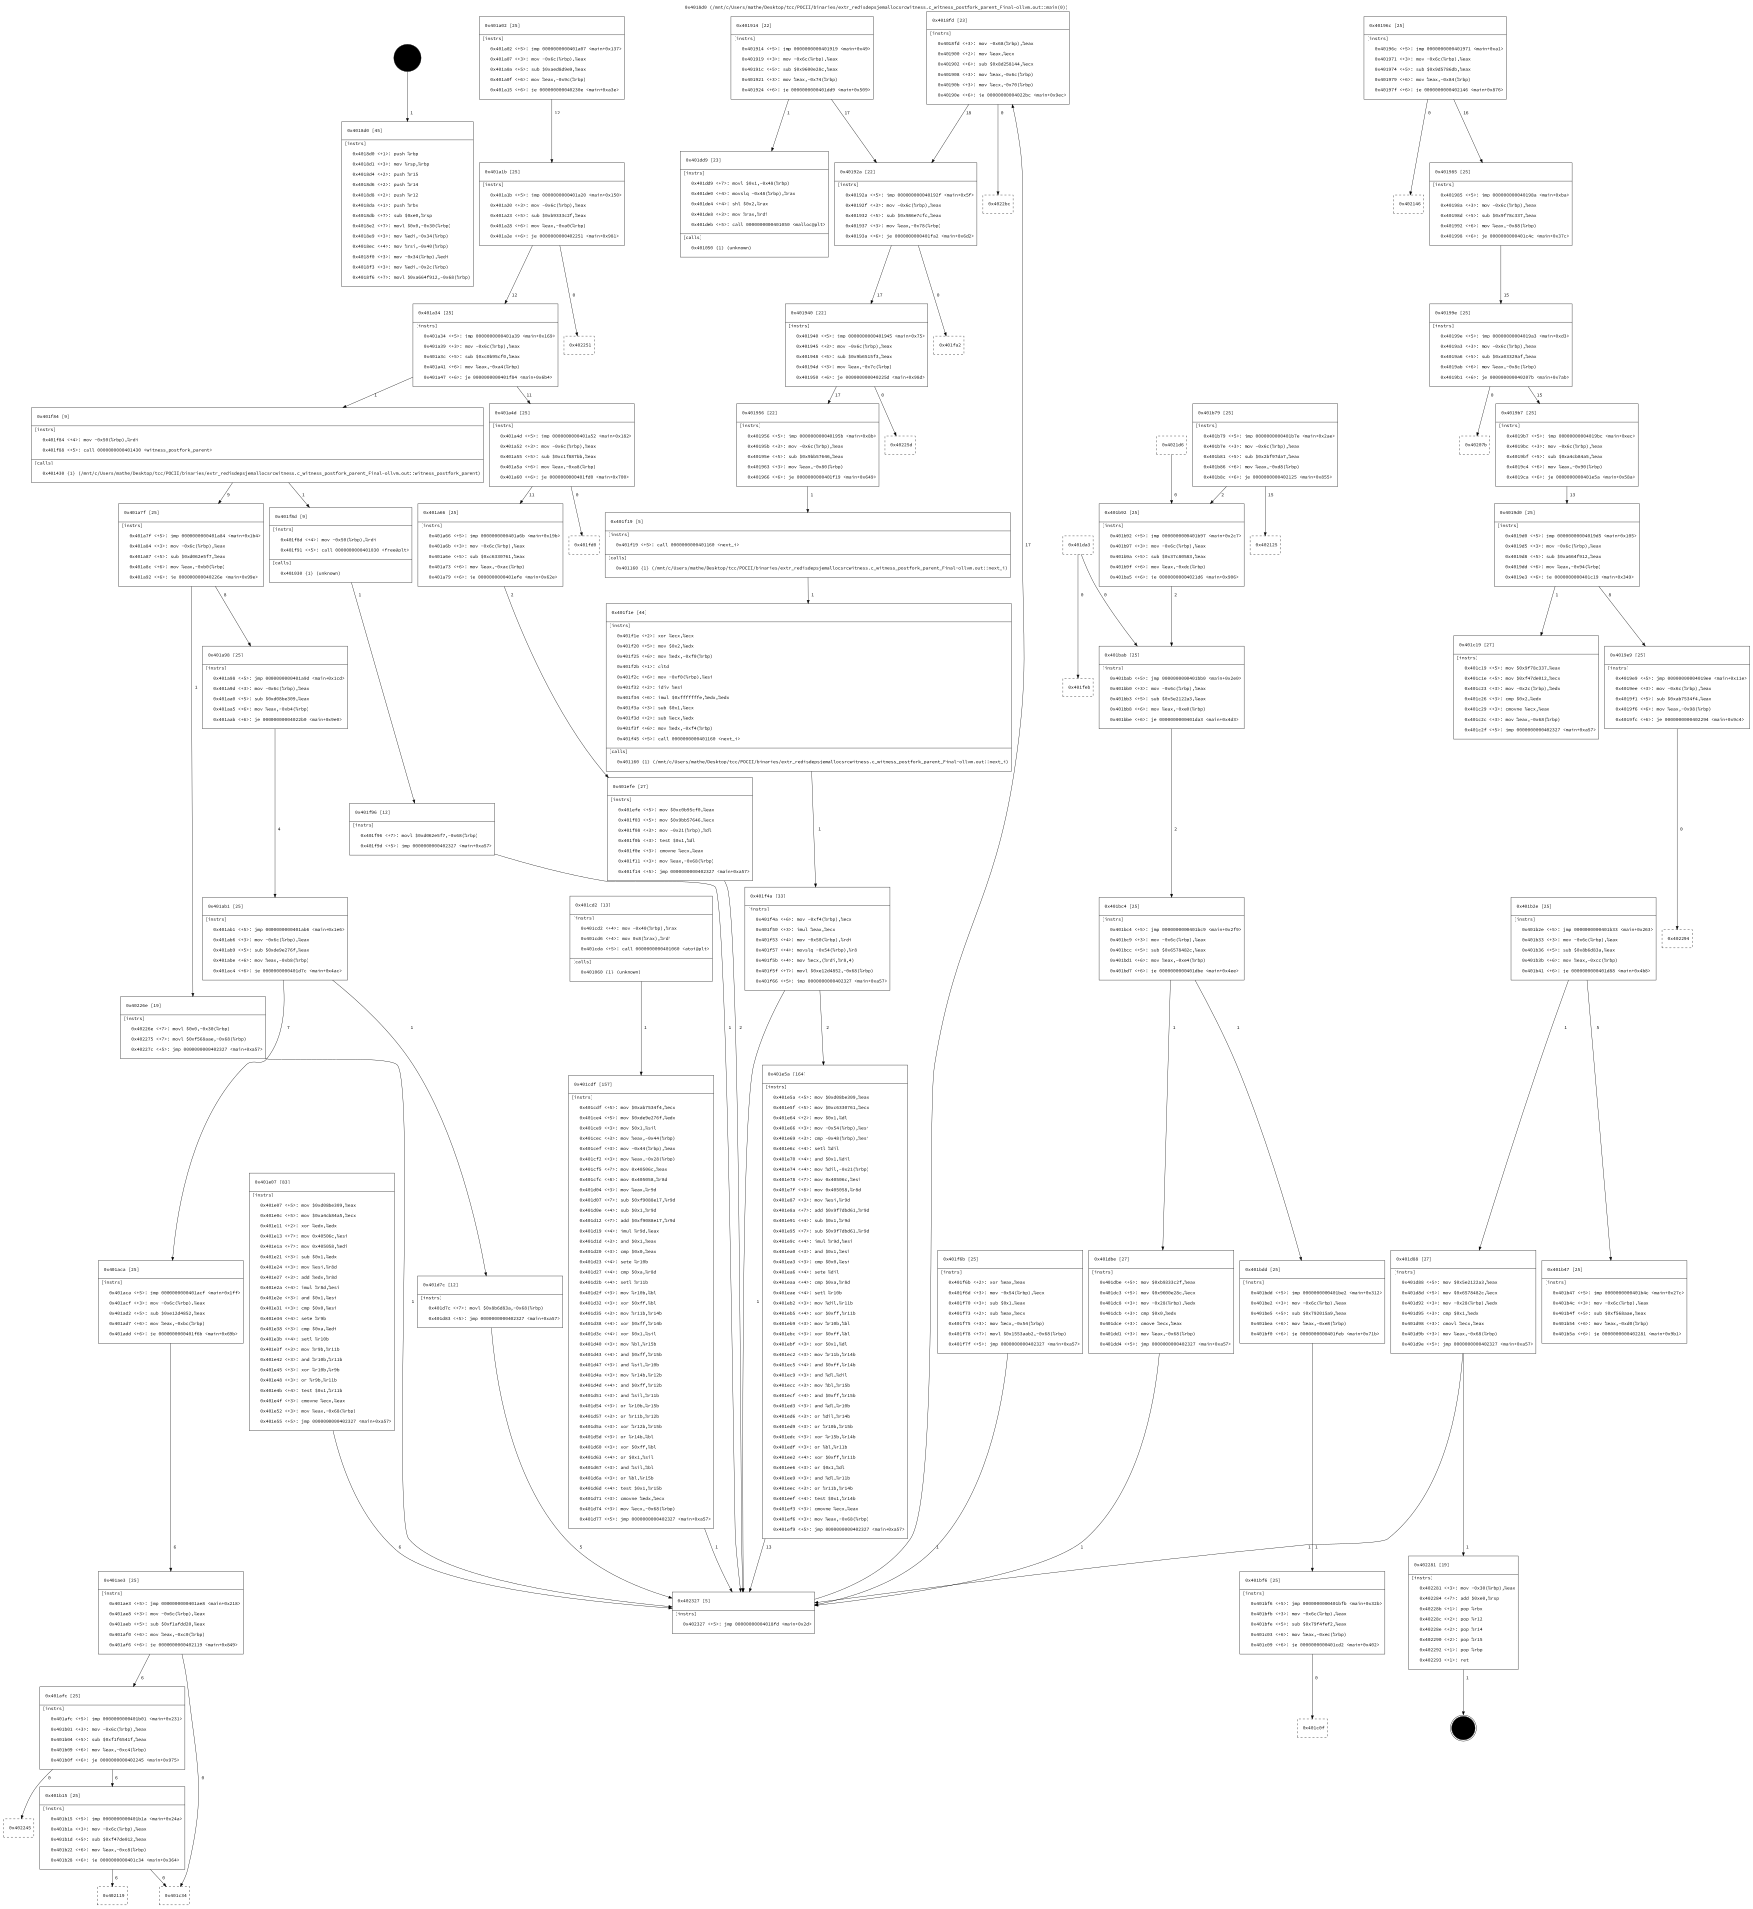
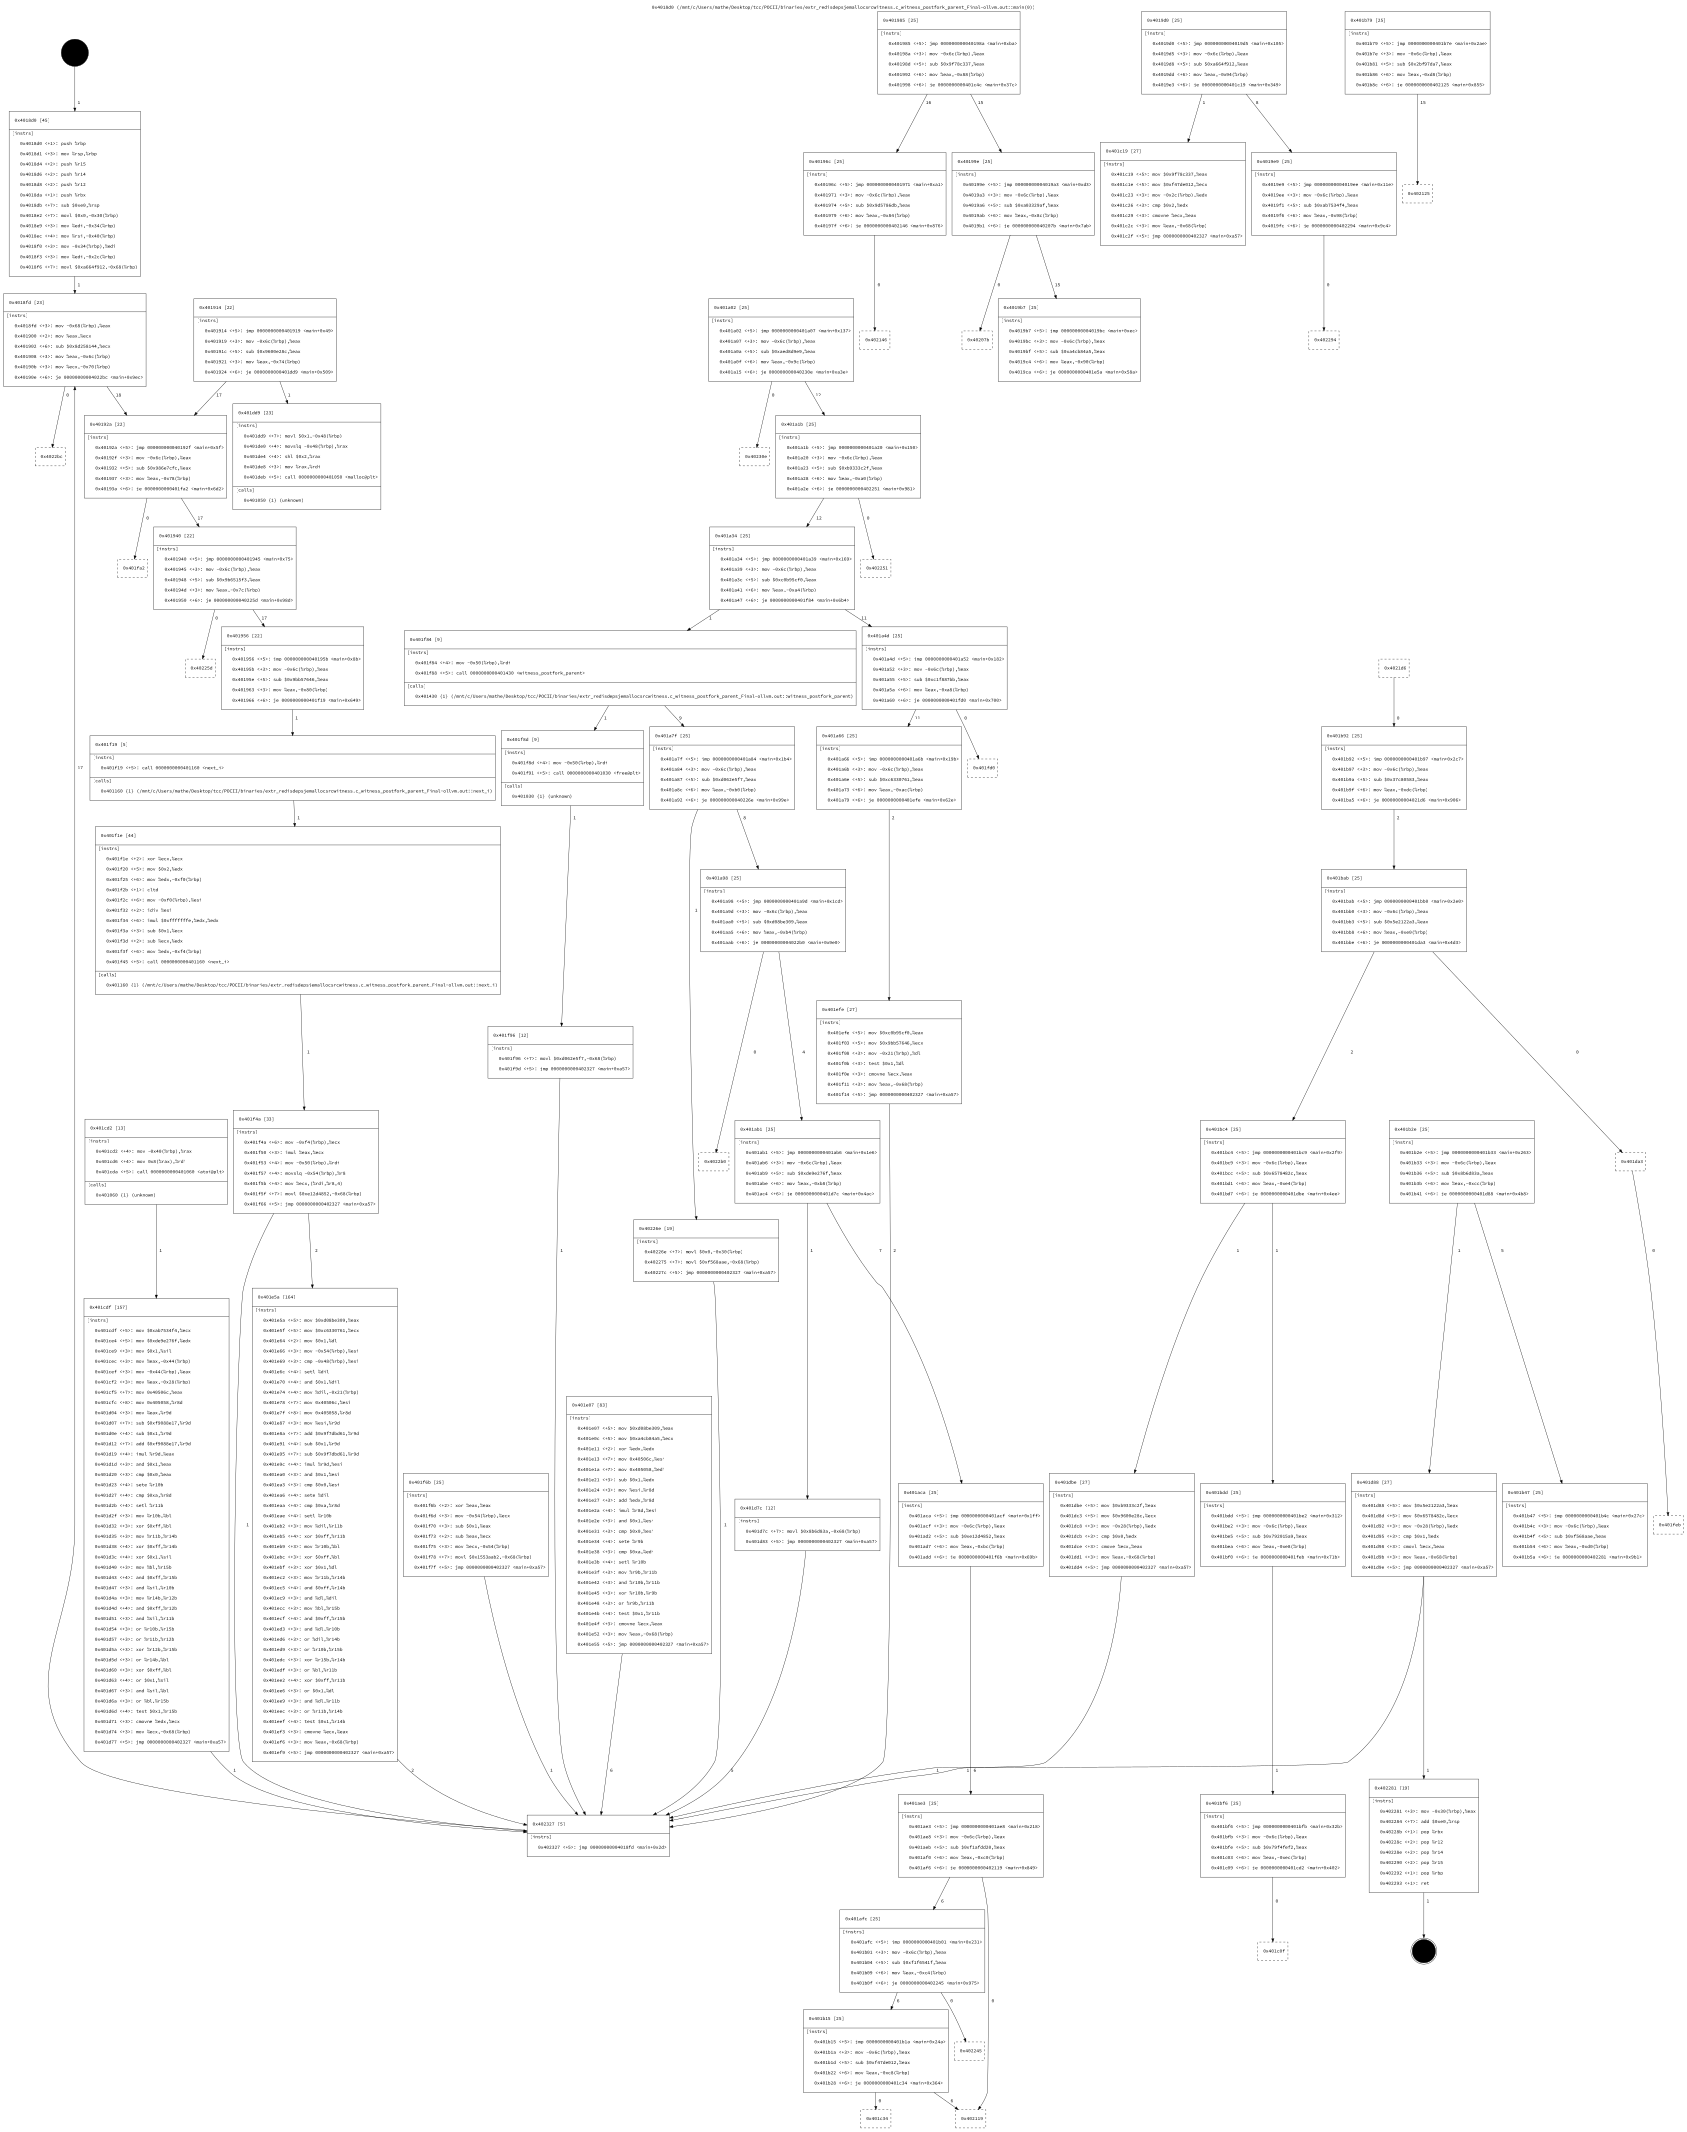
(1467, 129) -> (913, 122)
none -> (75, 283)
none -> (755, 457)
(1567, 493) -> none
(1220, 494) -> none
(1105, 601) -> (1526, 1051)
none -> (714, 1162)
(767, 1547) -> (411, 1770)
(198, 1769) -> (988, 1993)
